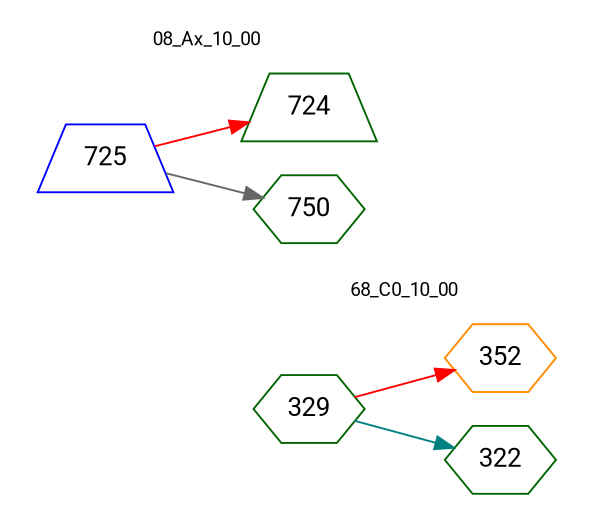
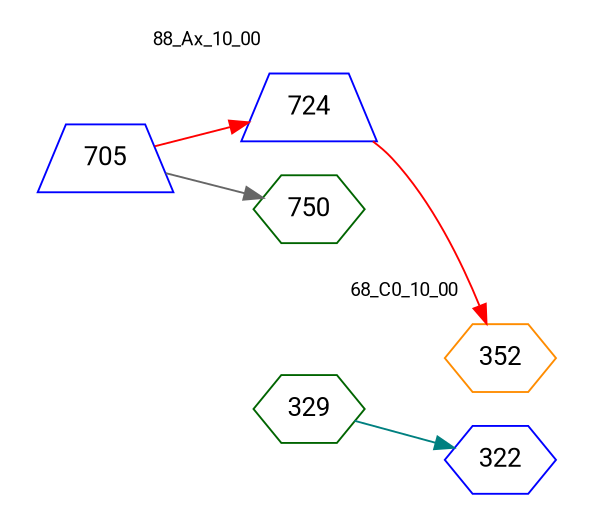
(207, 41) -> (207, 41)
(309, 107) -> (309, 107)
(106, 158) -> (106, 158)
(395, 386) -> (436, 217)
(500, 460) -> (500, 460)
